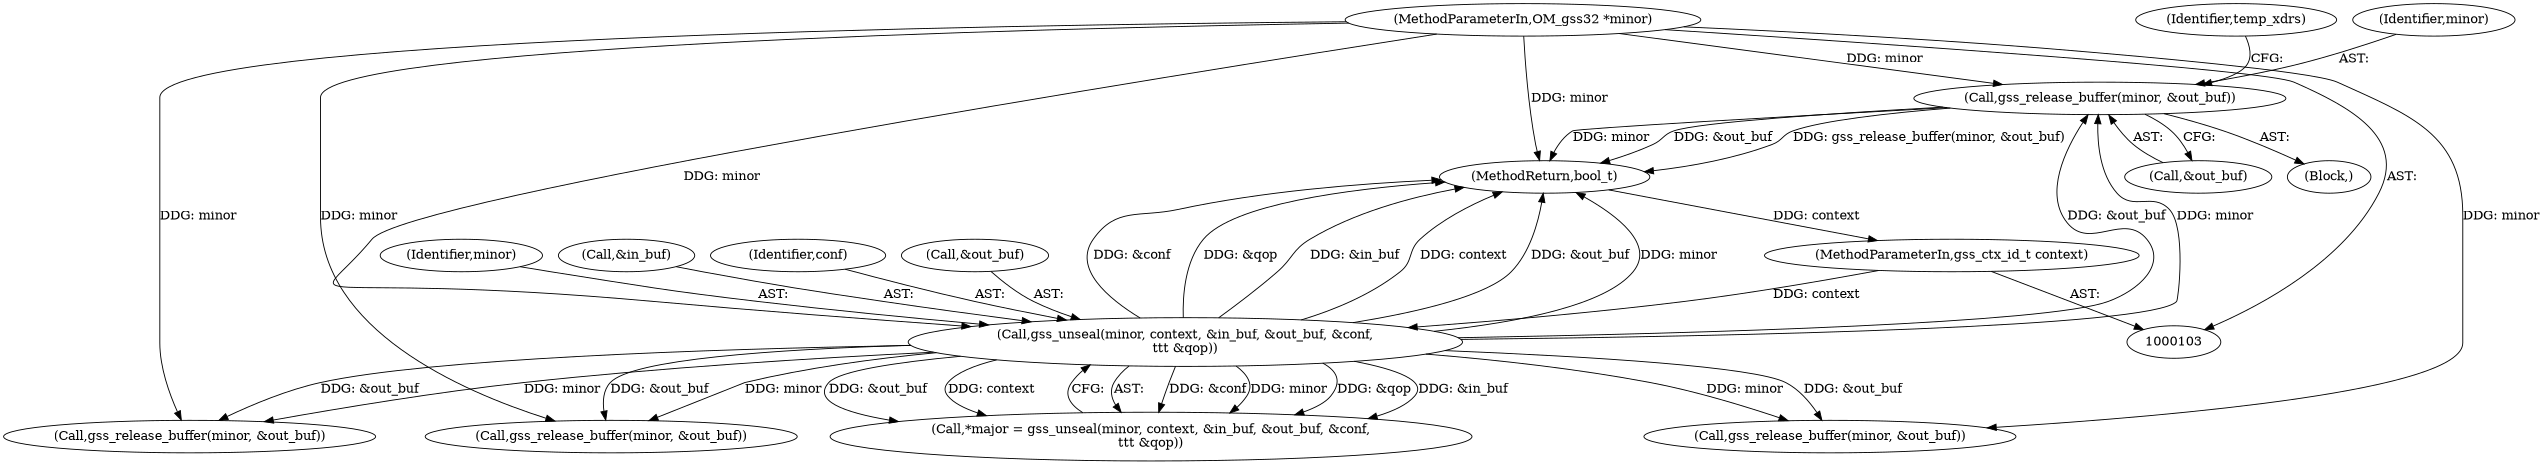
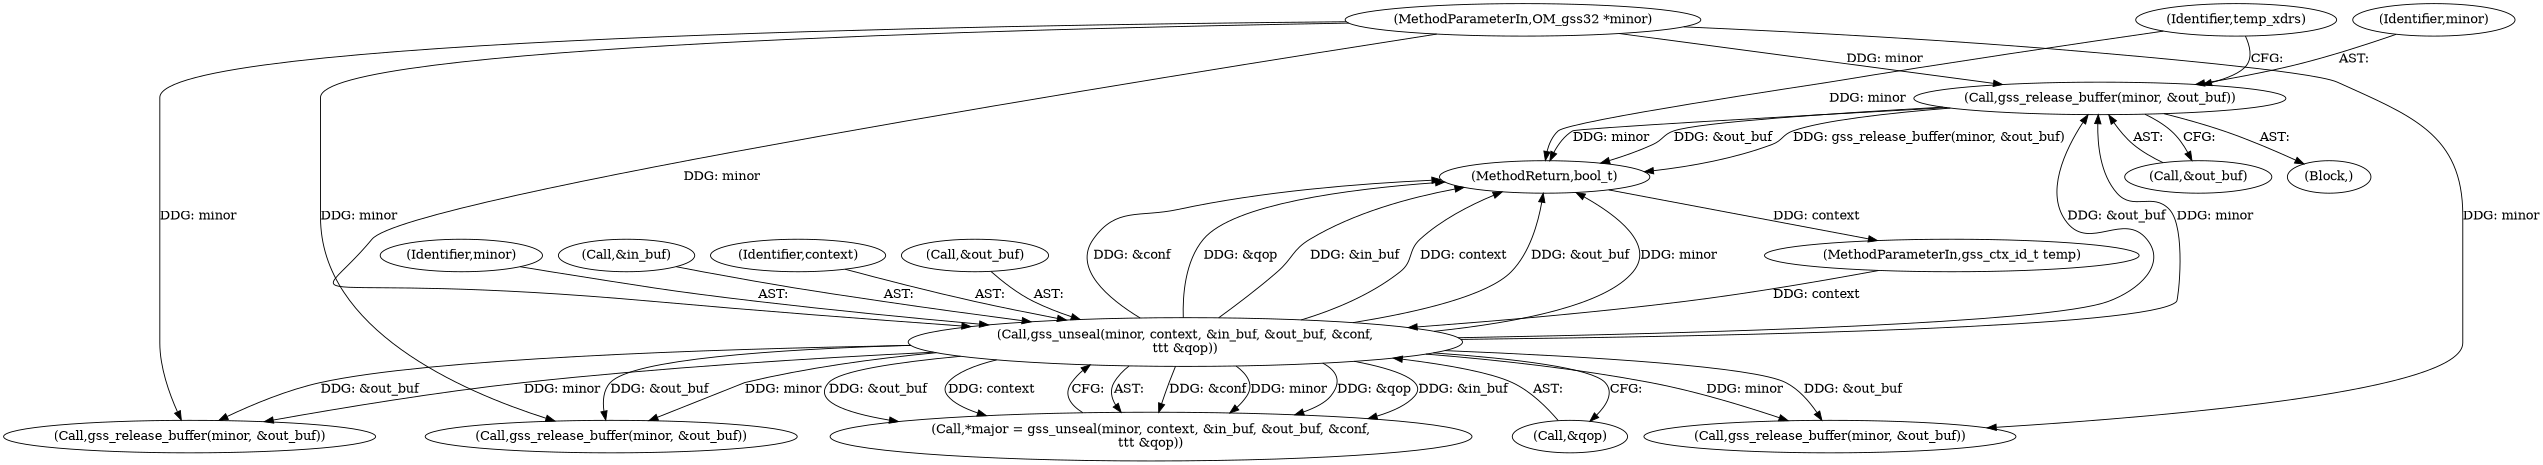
(1528, 94) -> (1848, 79)
(798, 255) -> (798, 255)
(1952, 255) -> (1952, 255)
(2174, 342) -> none
none -> (1570, 437)
